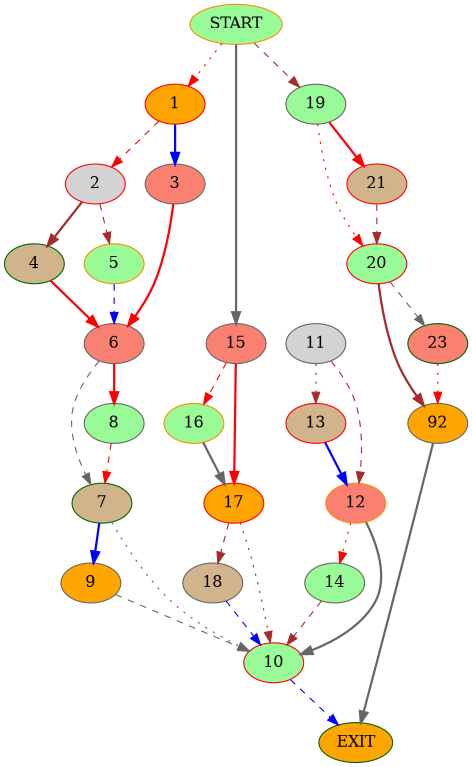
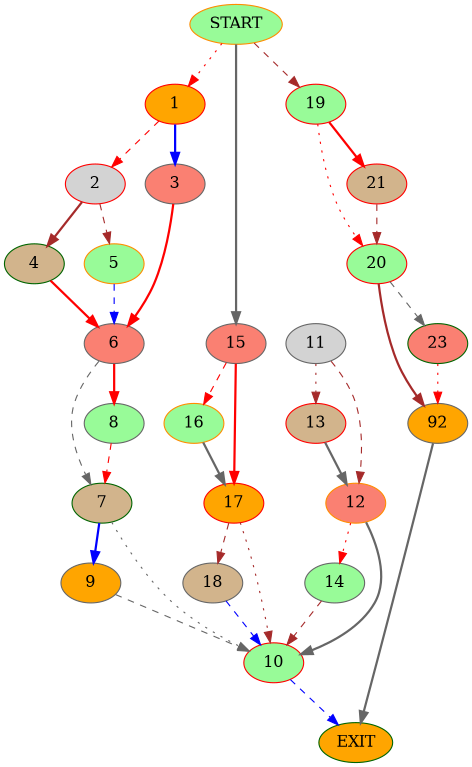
(316, 104) -> (316, 104)
(333, 458) -> (333, 458)
